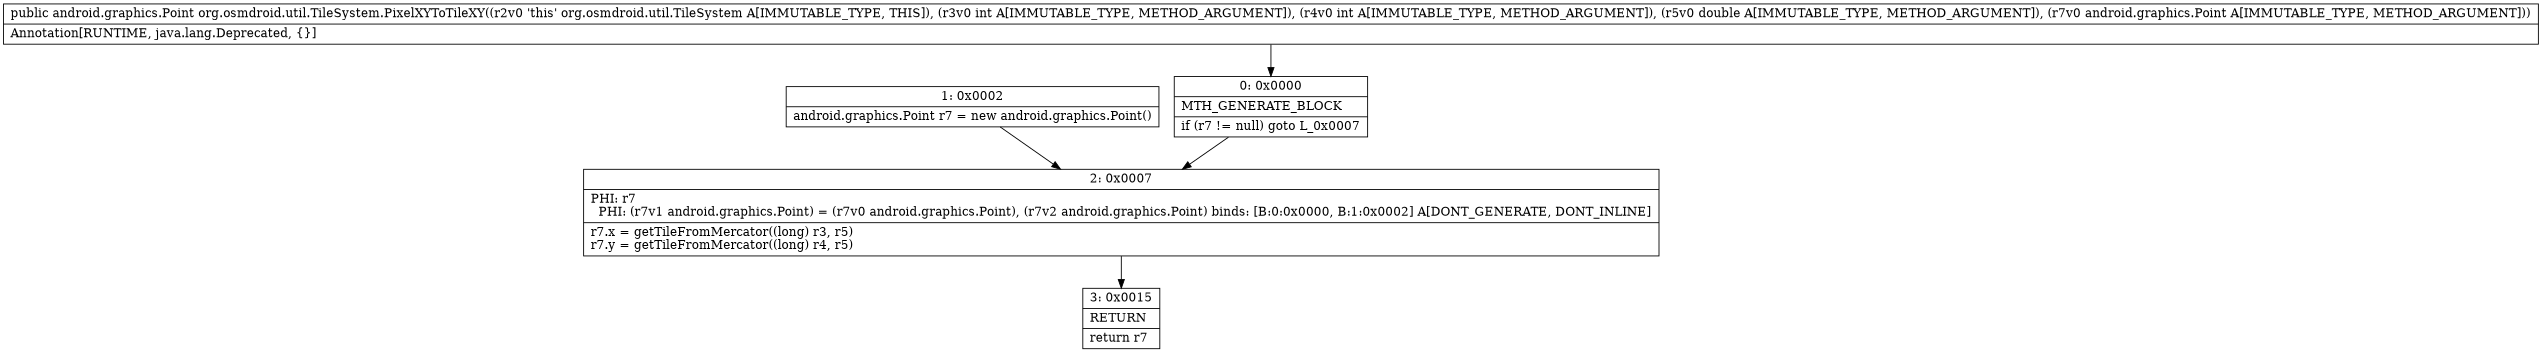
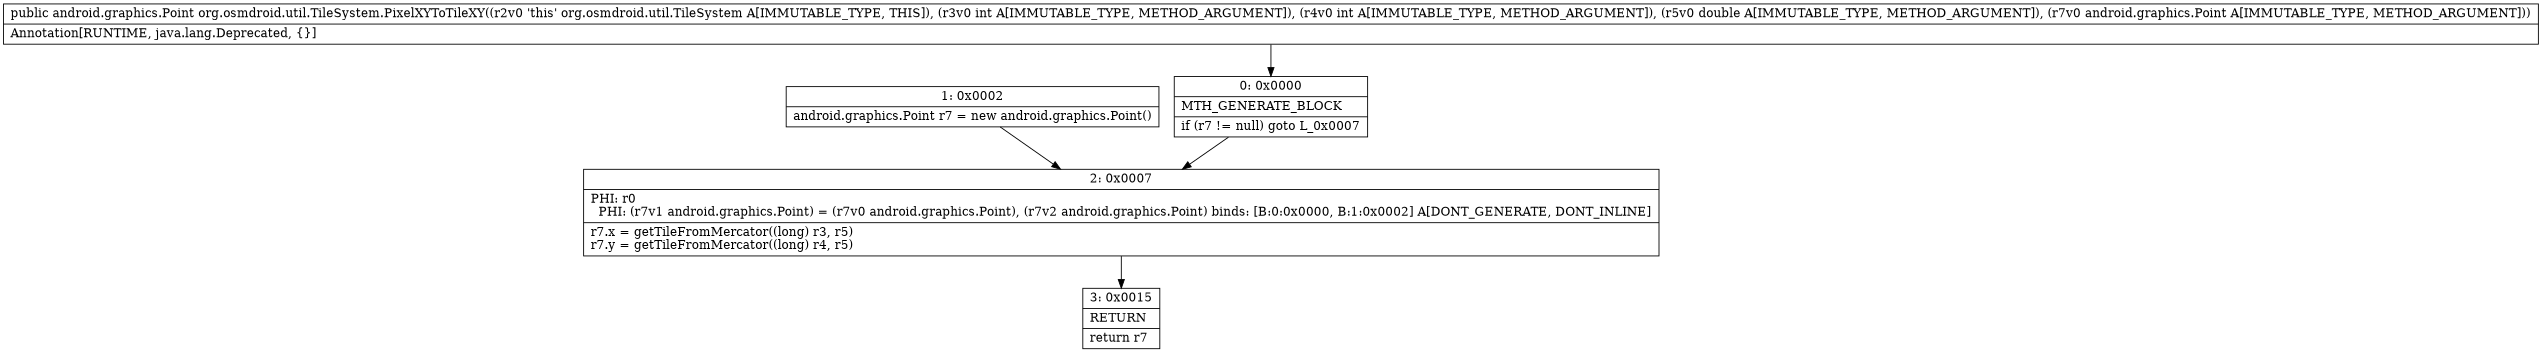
(616, 199) -> (616, 199)
